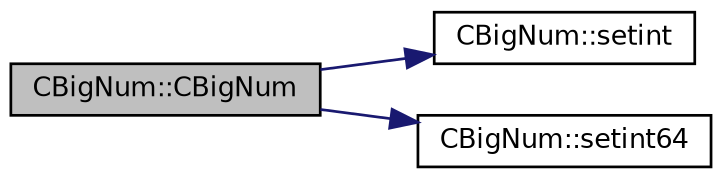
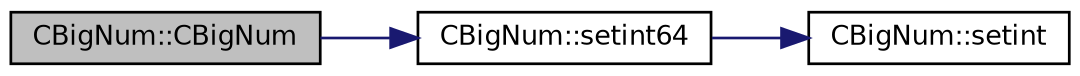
(363, 64) -> (747, 38)
